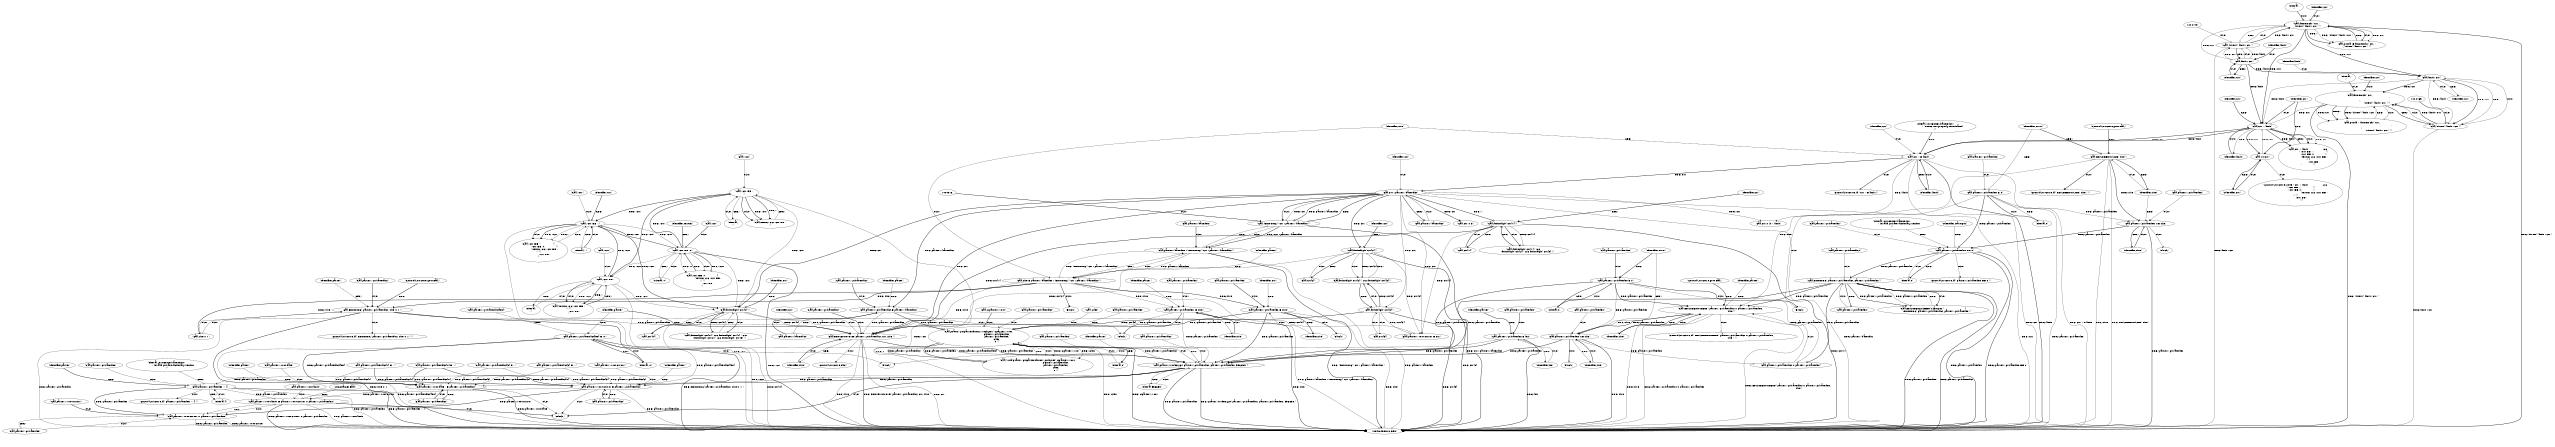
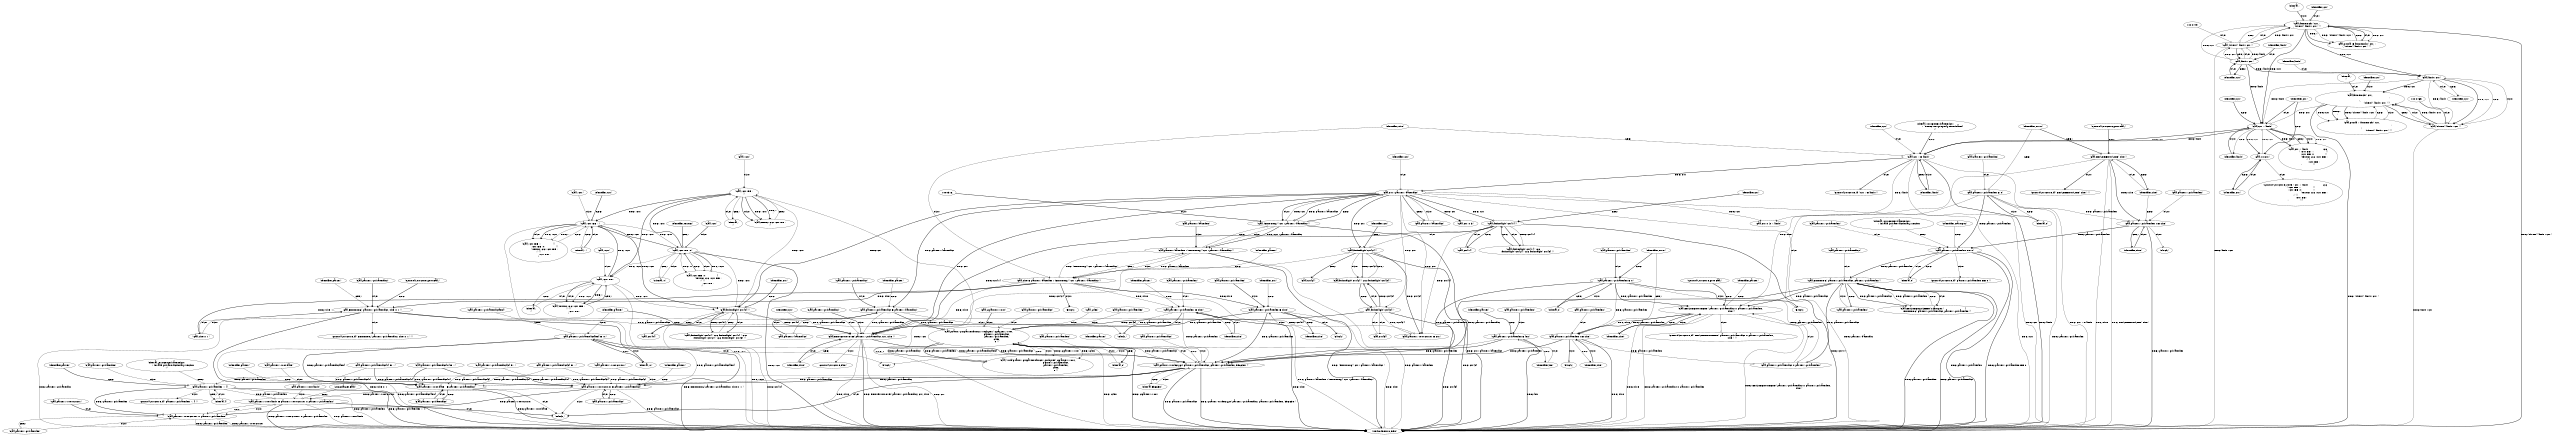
(1479, 212) -> (1479, 212)
(1326, 261) -> (1426, 233)
(1407, 285) -> (1407, 285)
